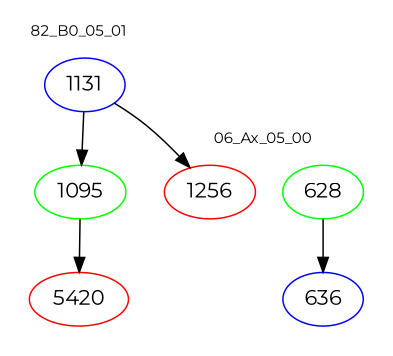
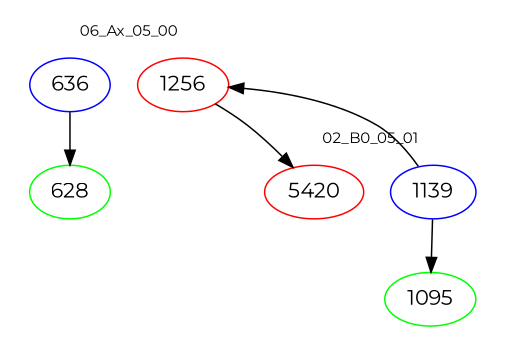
(79, 32) -> (371, 139)
(85, 85) -> (433, 192)
(80, 238) -> (264, 139)
(323, 238) -> (70, 131)
